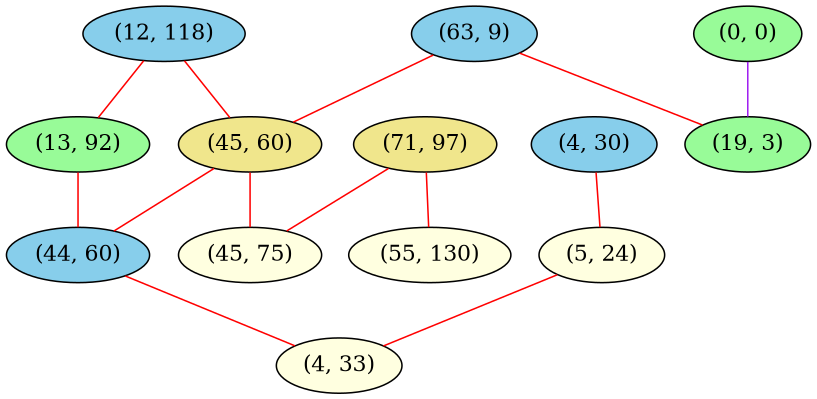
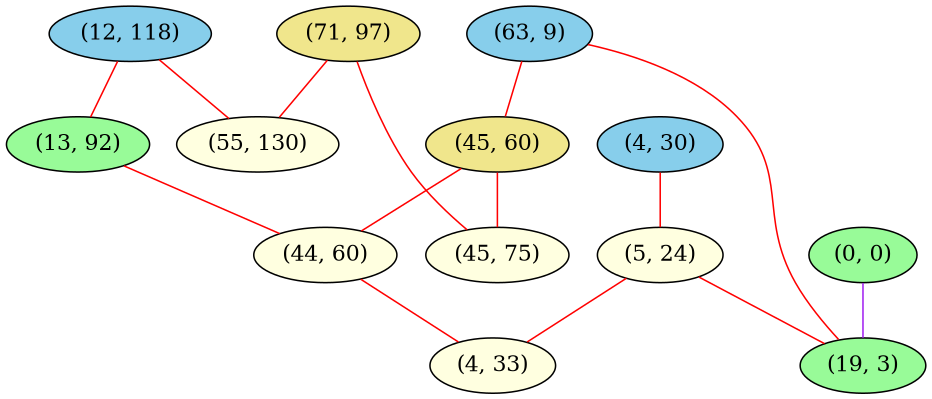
(207, 89) -> (194, 89)
(78, 255) -> (325, 255)
none -> (762, 310)
